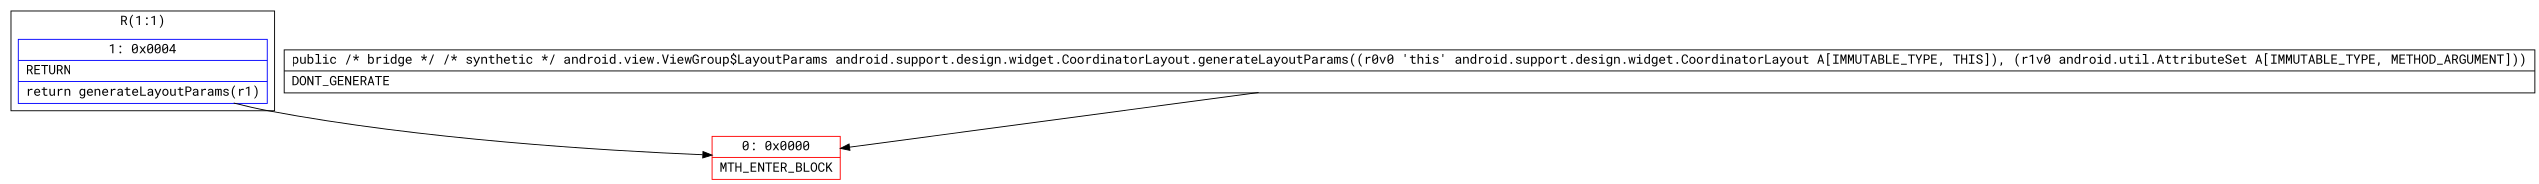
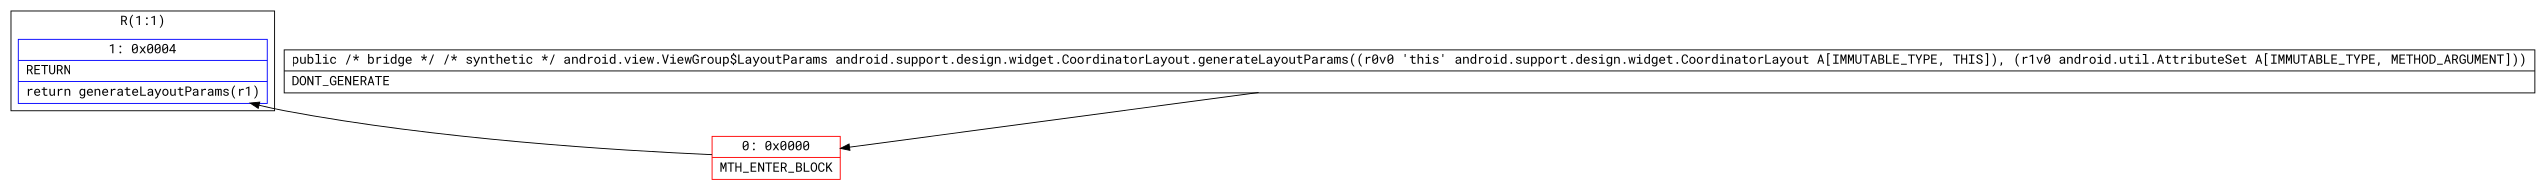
(467, 138) -> (485, 138)
